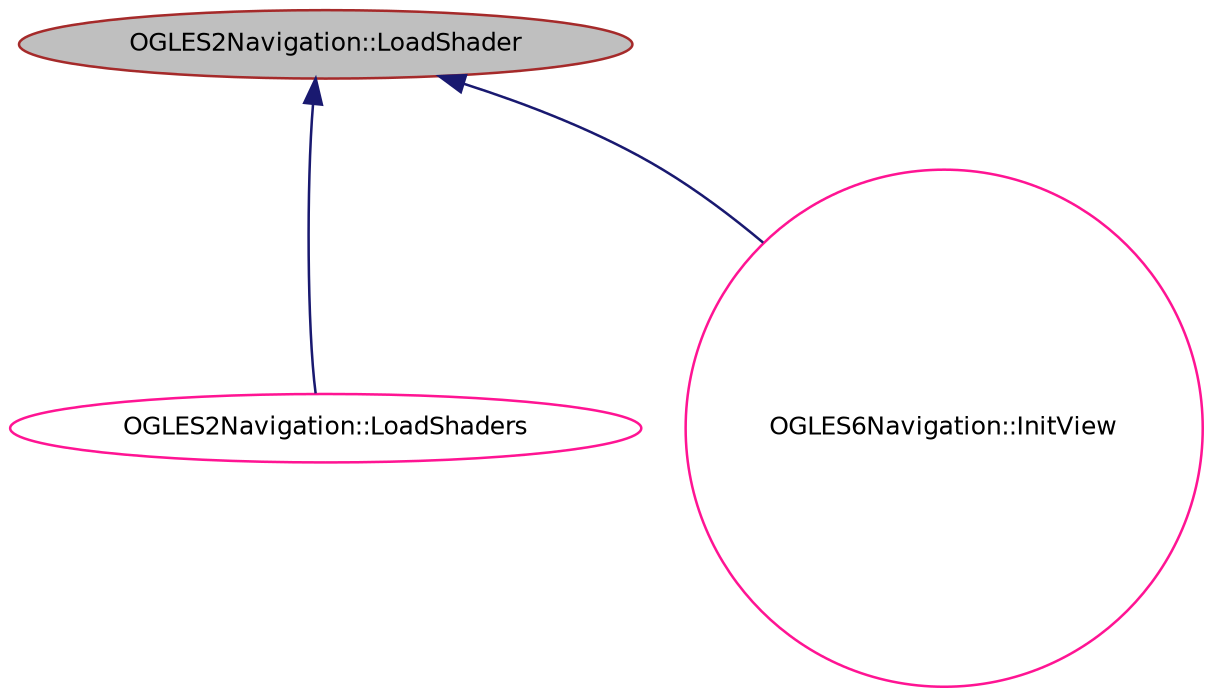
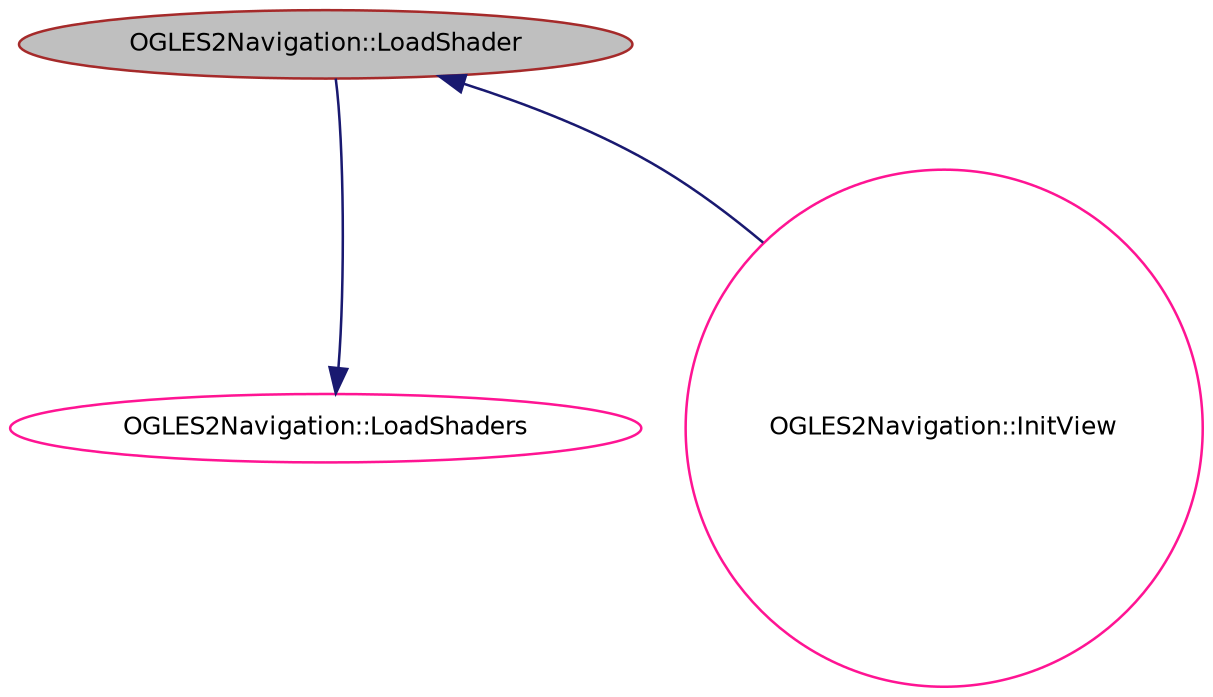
(309, 249) -> (343, 223)
(944, 428) -> (944, 428)
